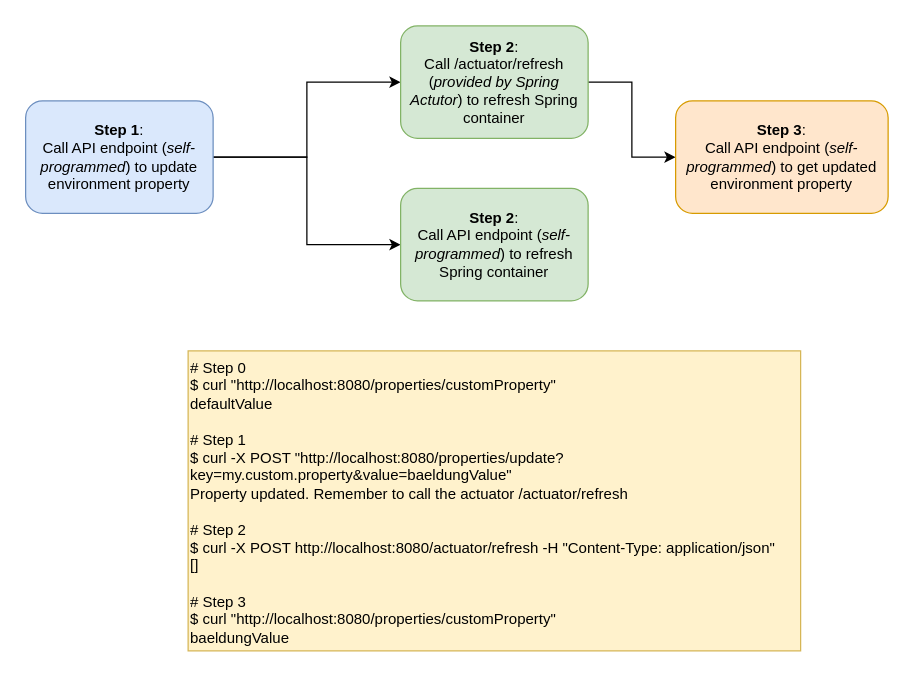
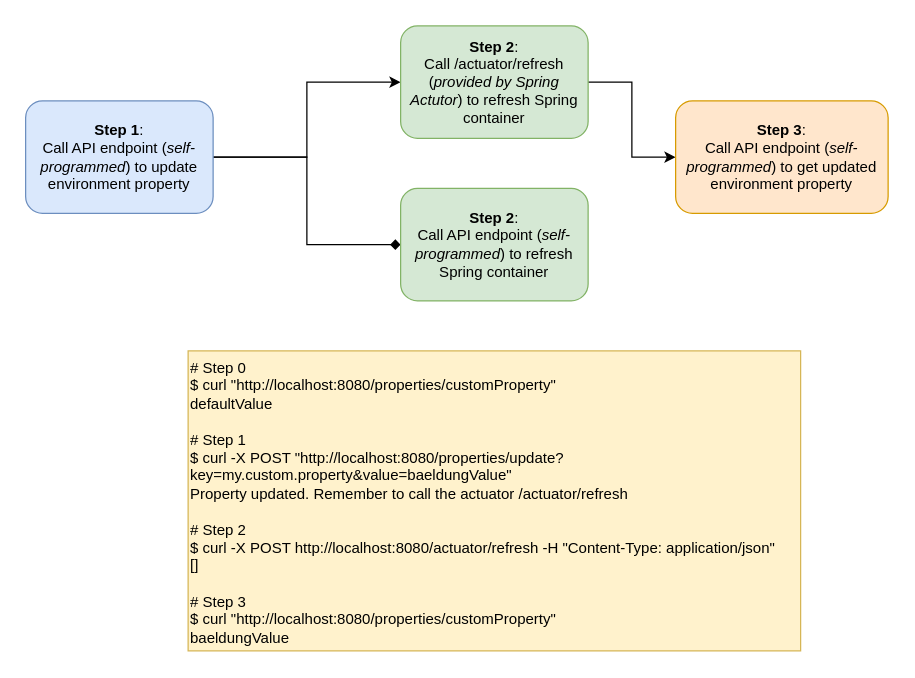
(391, 244) -> (390, 244)
